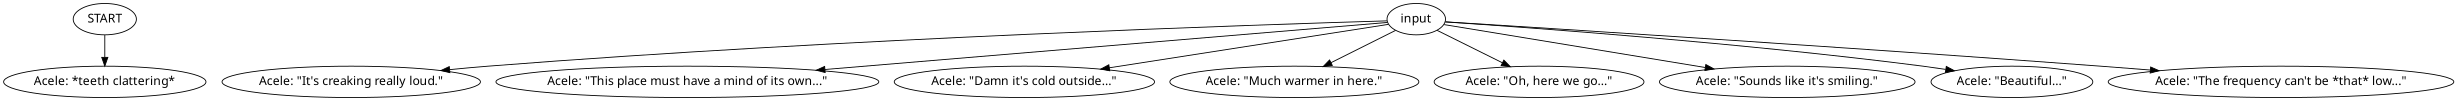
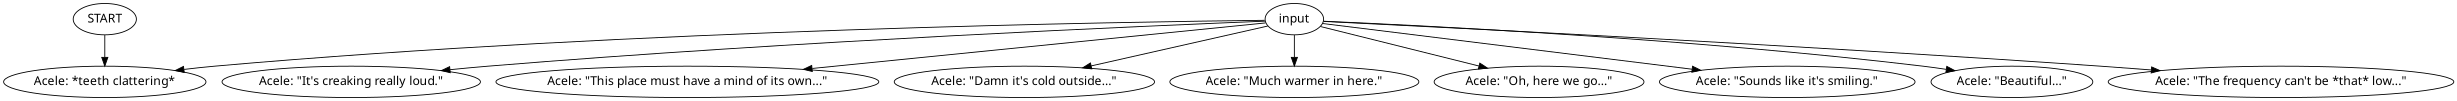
none -> (724, 35)
